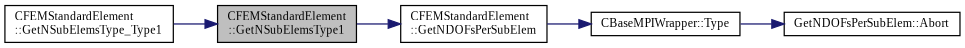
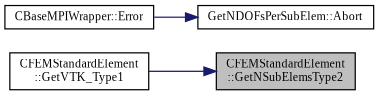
(89, 24) -> (79, 71)
(287, 24) -> (286, 71)
(474, 24) -> none
(666, 24) -> (79, 17)
